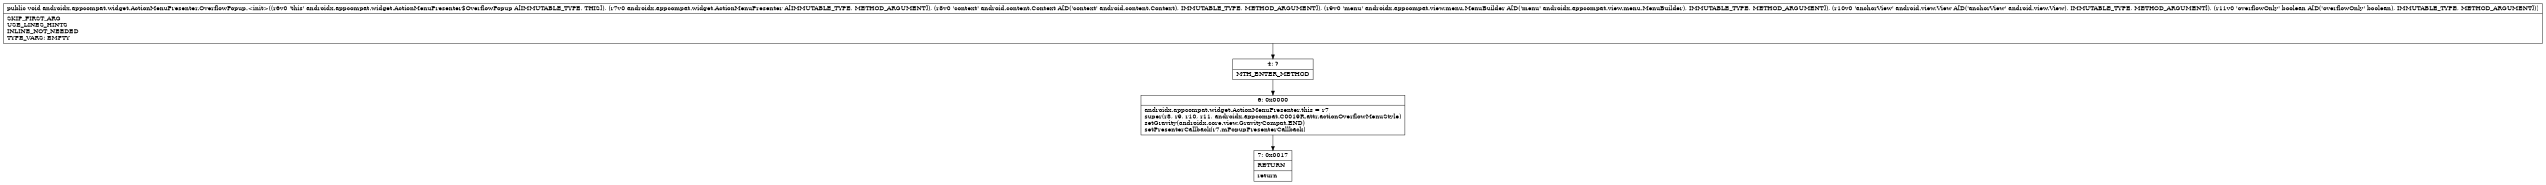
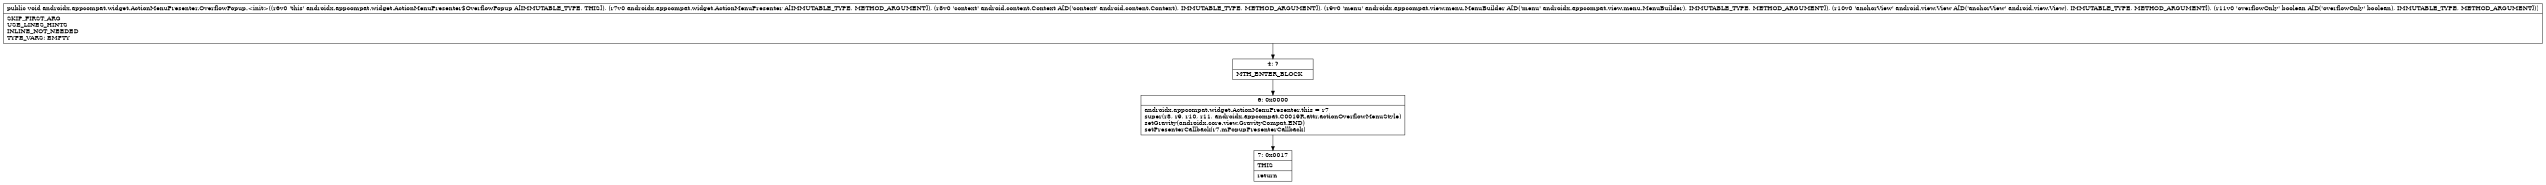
(1273, 74) -> (1269, 74)
(1271, 165) -> (1265, 165)
